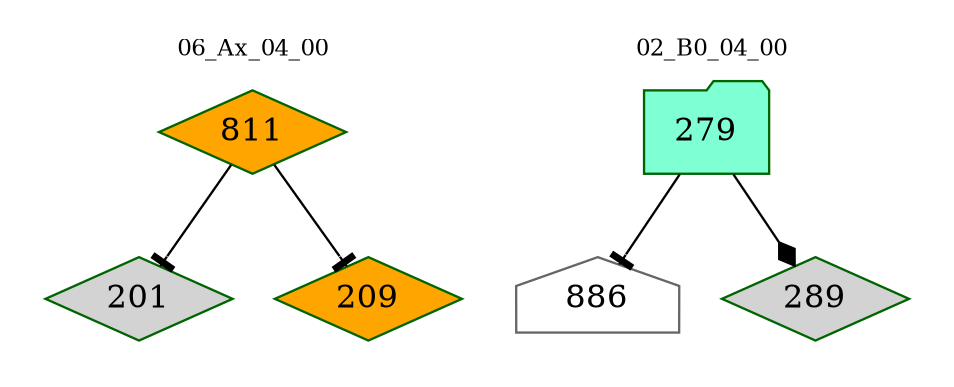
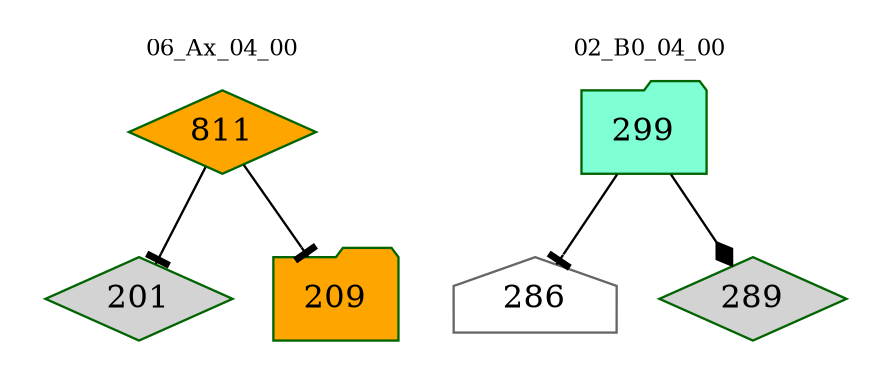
(707, 132) -> (644, 132)
(368, 299) -> (336, 299)
(598, 299) -> (535, 299)
